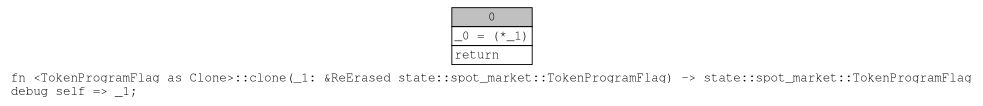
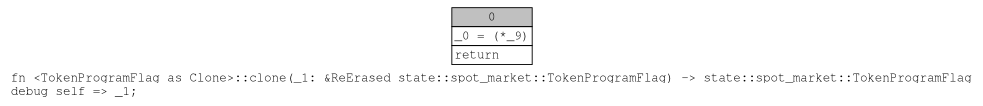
(492, 36) -> (492, 36)
